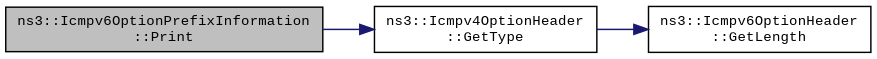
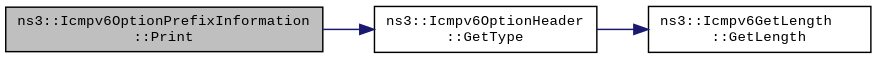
(486, 29) -> (486, 29)
(760, 29) -> (760, 29)
